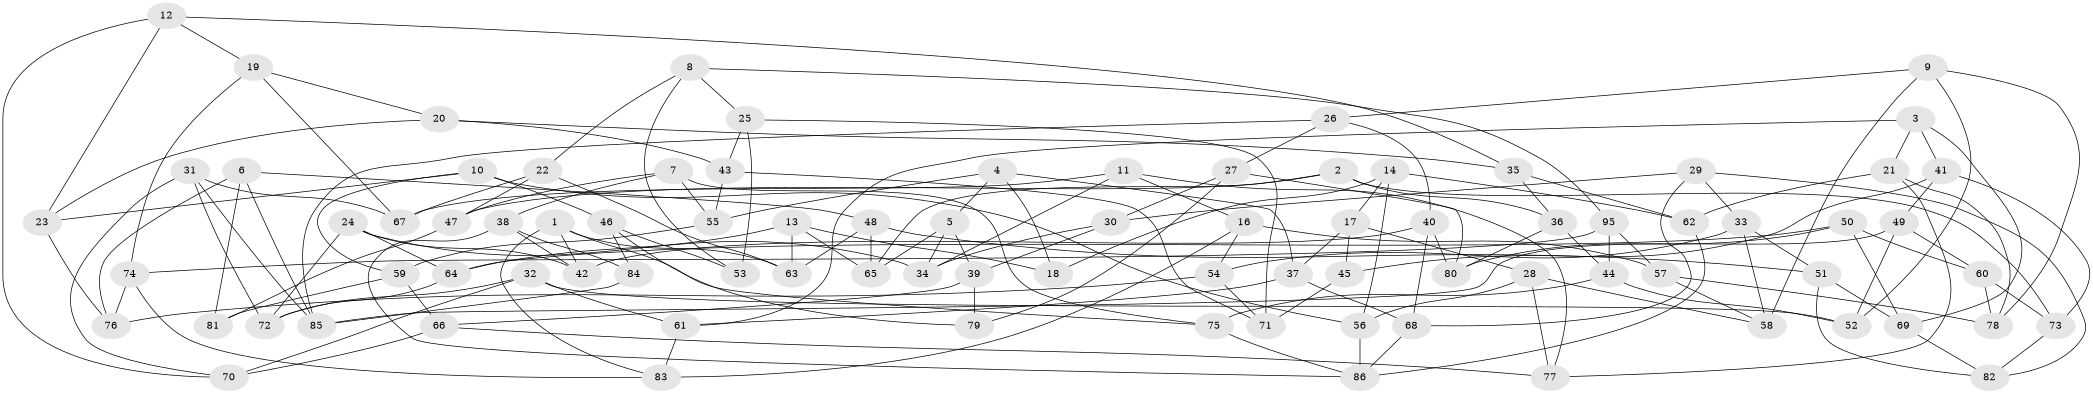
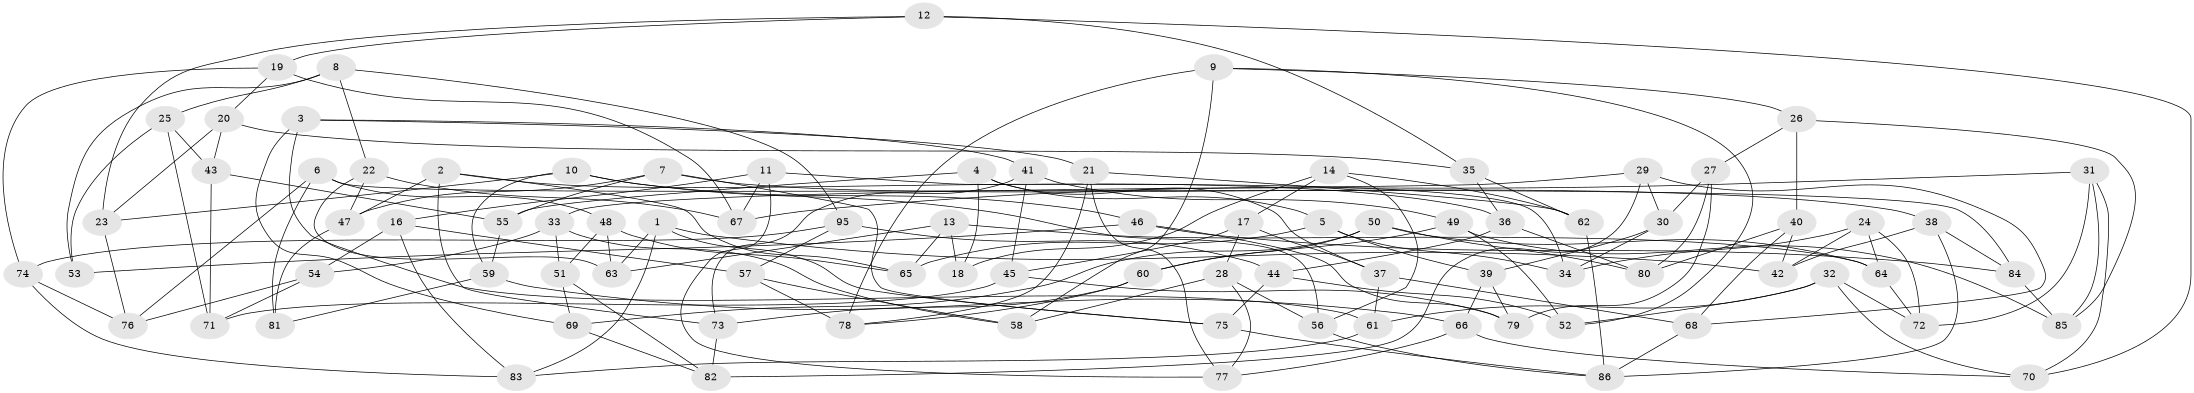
(277, 249) -> (1182, 190)
none -> (1265, 291)
